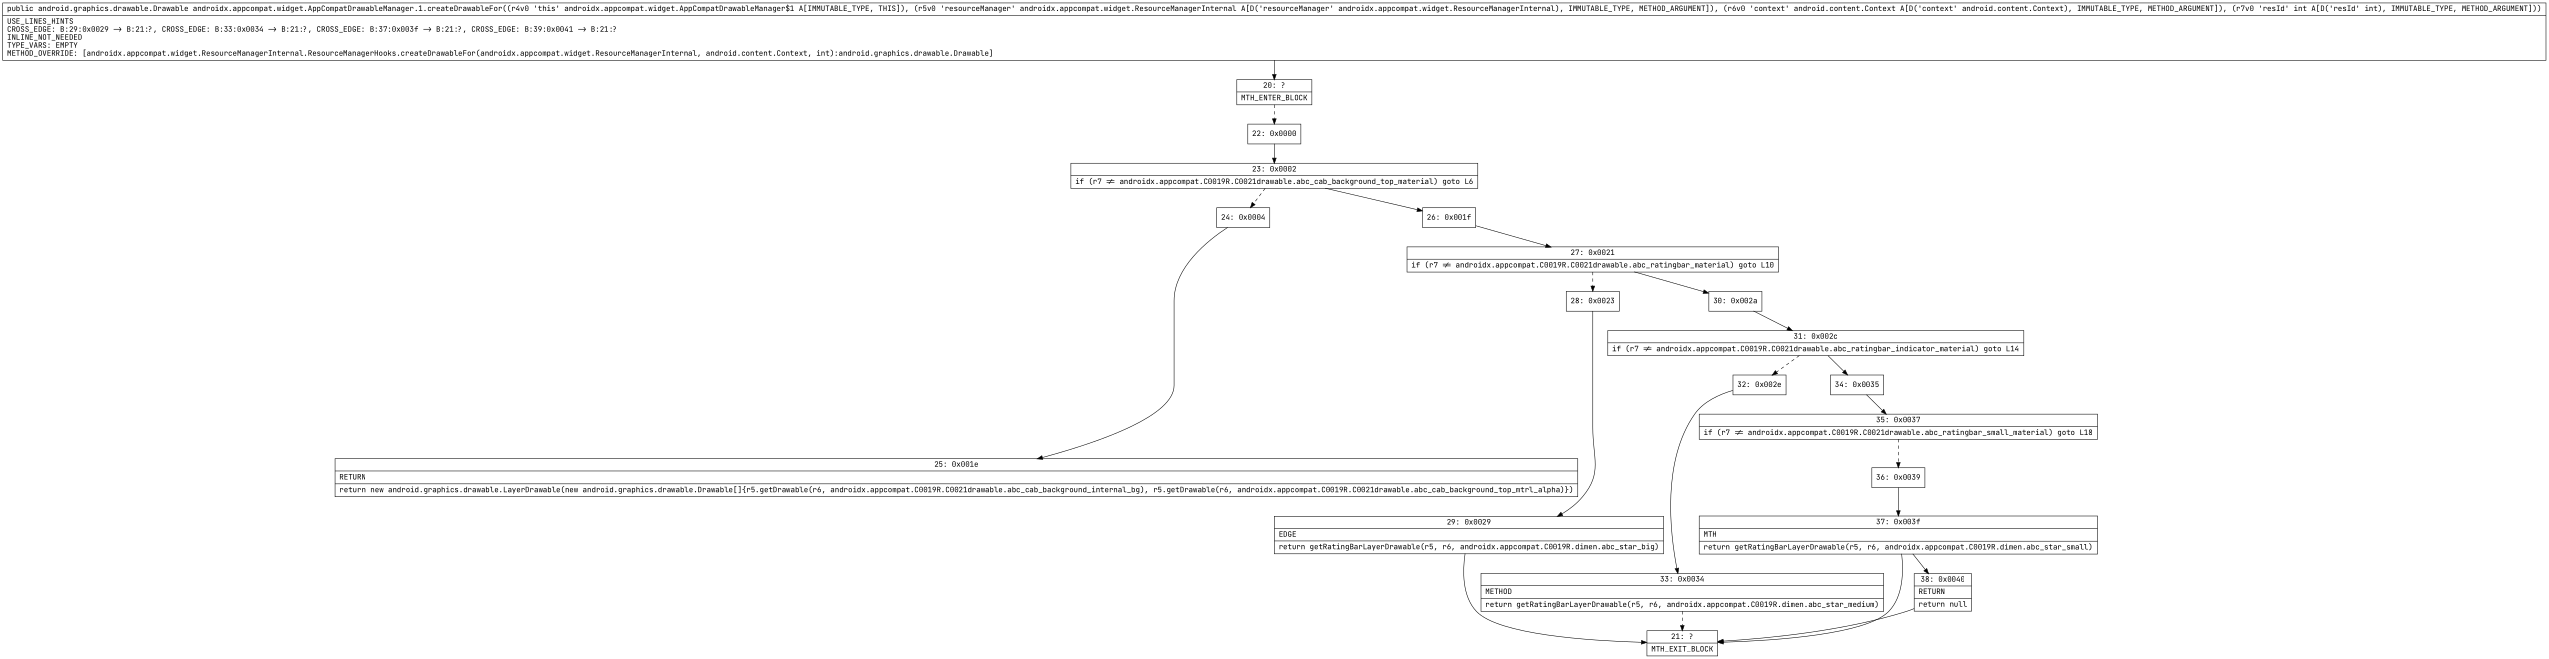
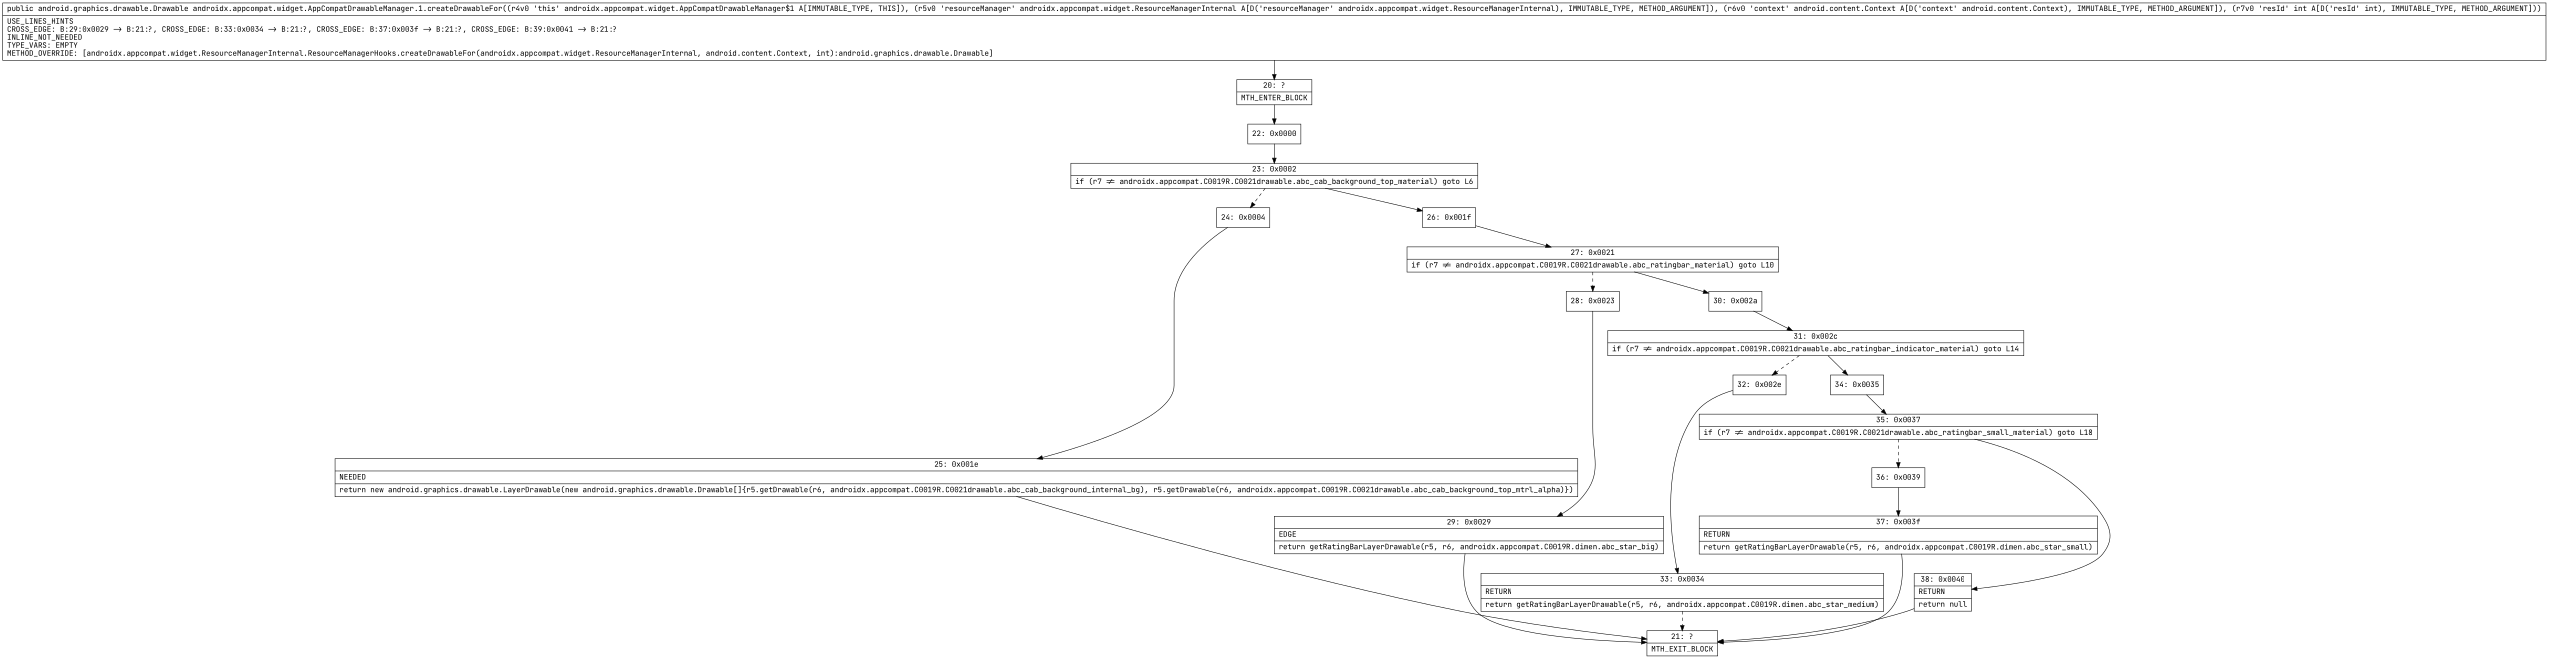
(1274, 112) -> (1274, 112)
(353, 477) -> (353, 477)
(1710, 535) -> (1717, 535)
(1919, 562) -> (2108, 525)
none -> (1326, 581)
(1499, 592) -> (1499, 592)
